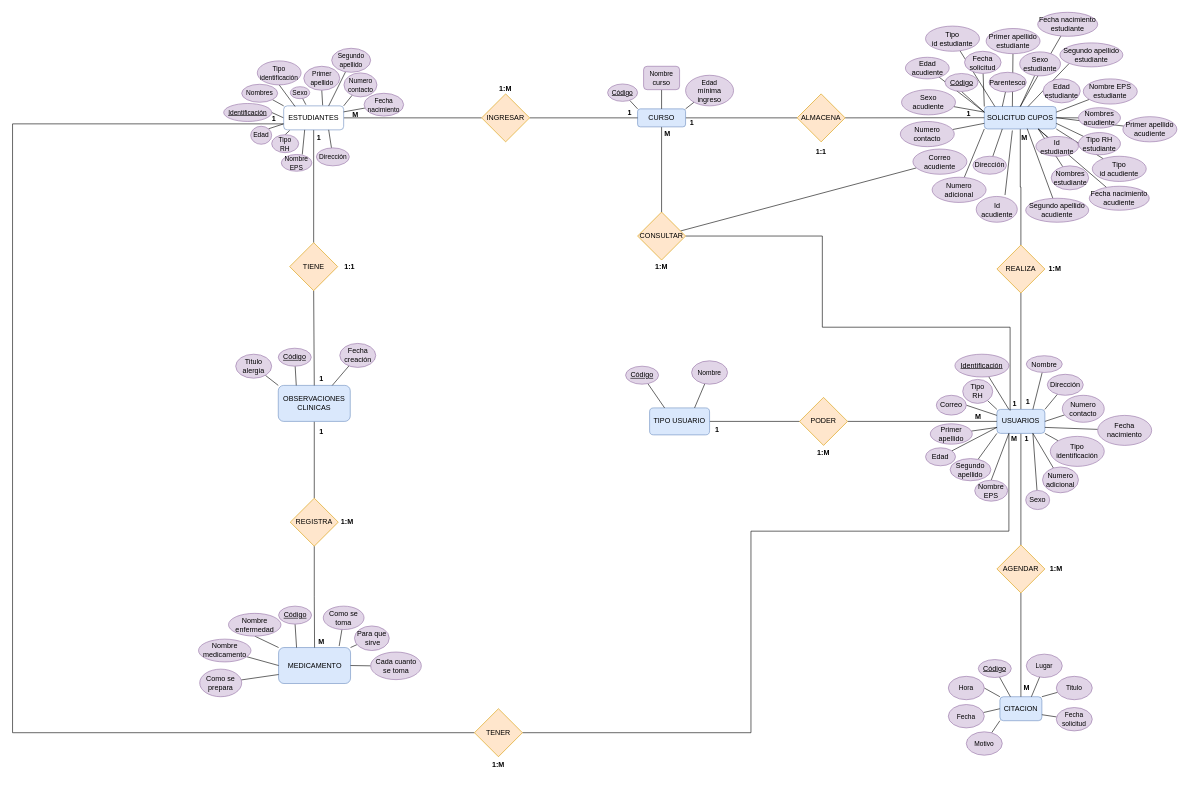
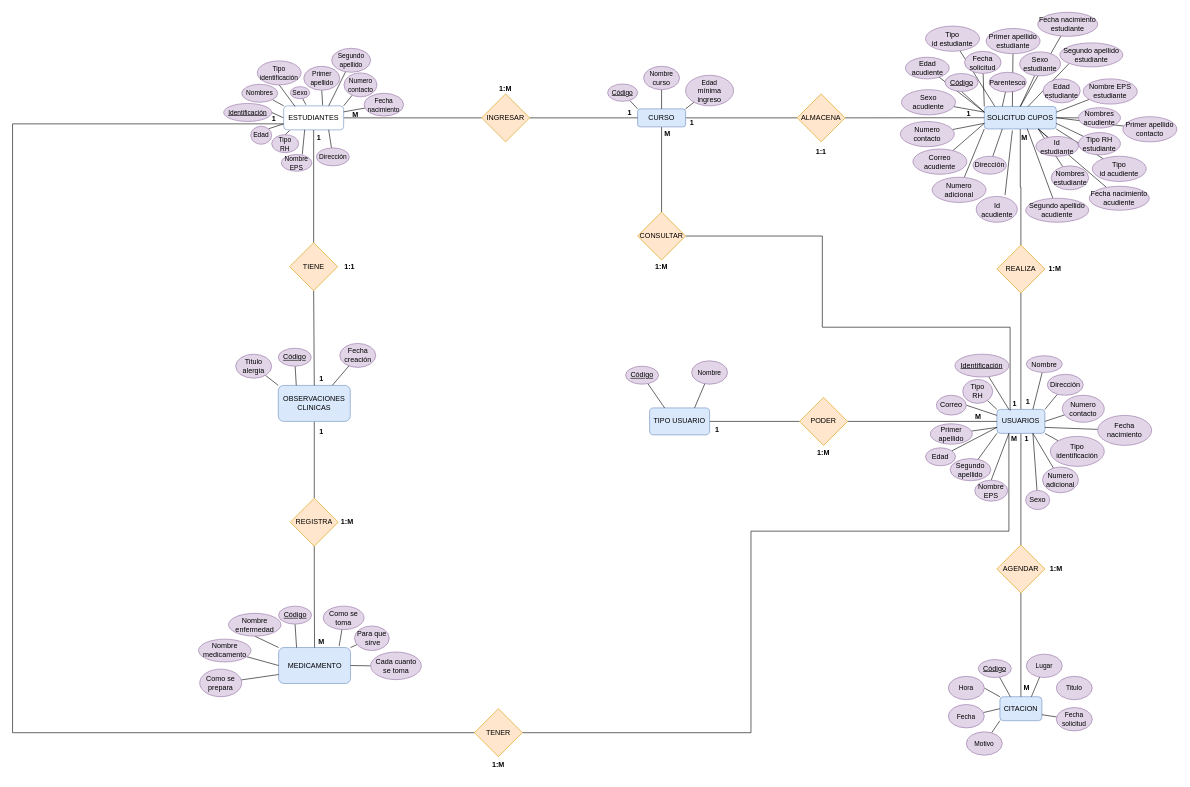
(662, 78) -> (662, 78)
(1150, 129) -> (1150, 129)
(798, 199) -> (967, 138)
(1050, 695) -> none
